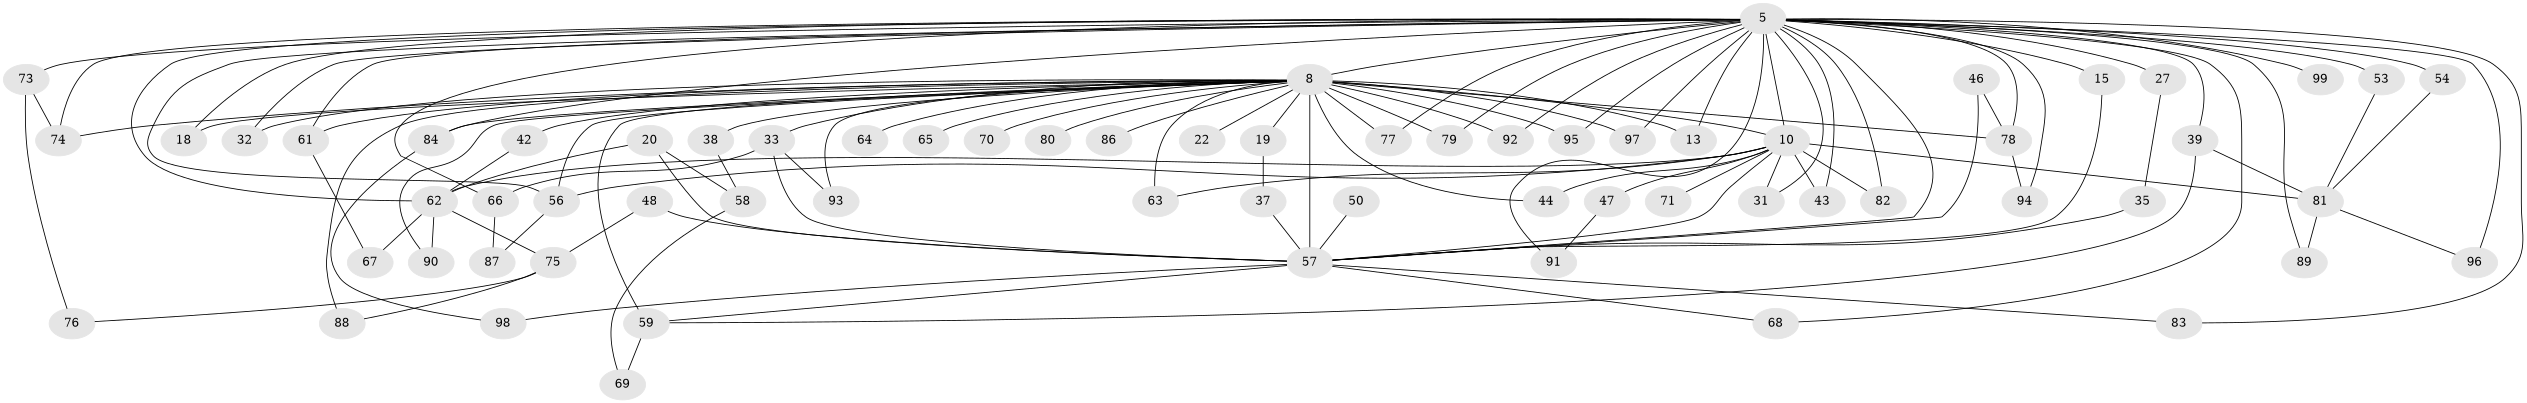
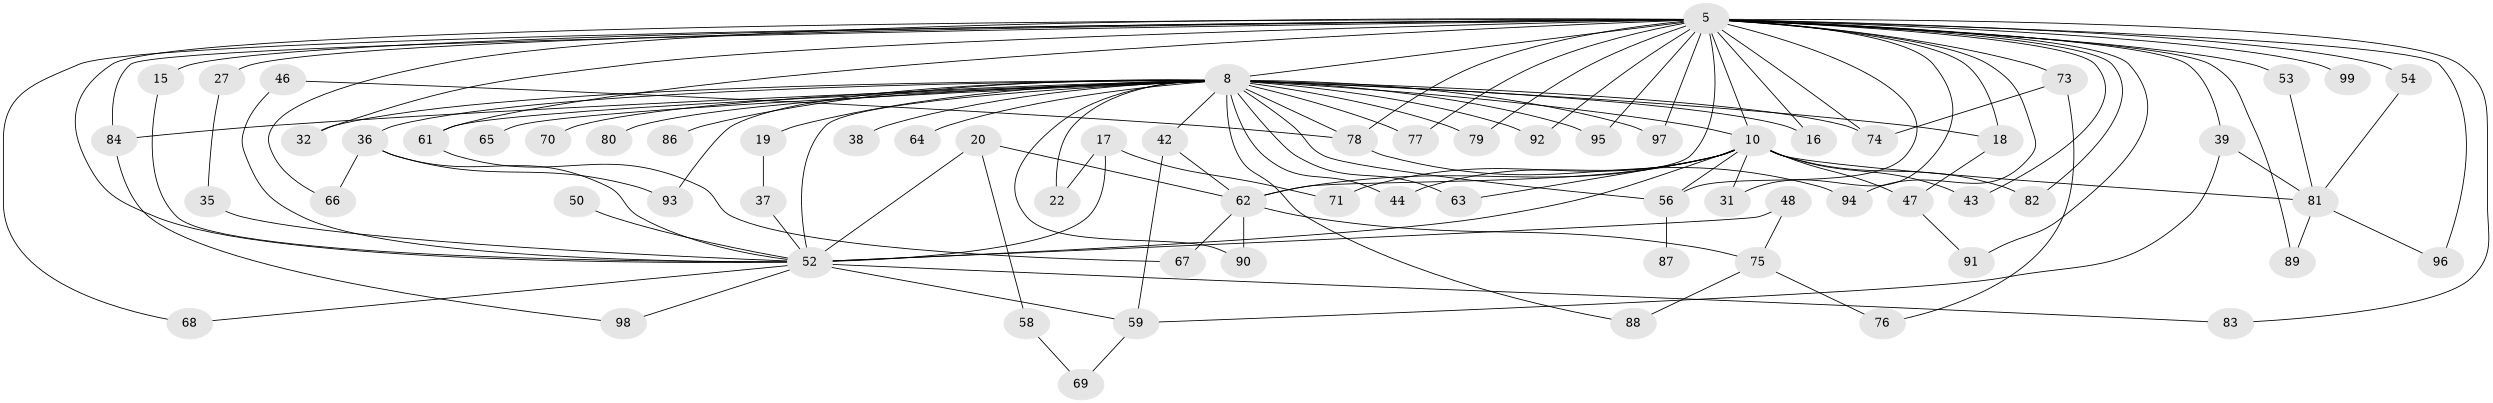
(854, 99) -> (1151, 232)
(772, 141) -> (365, 141)
none -> (1104, 141)
(1694, 141) -> (1814, 141)
none -> (1958, 169)
(727, 170) -> none
(494, 226) -> none
(1310, 263) -> (810, 263)
